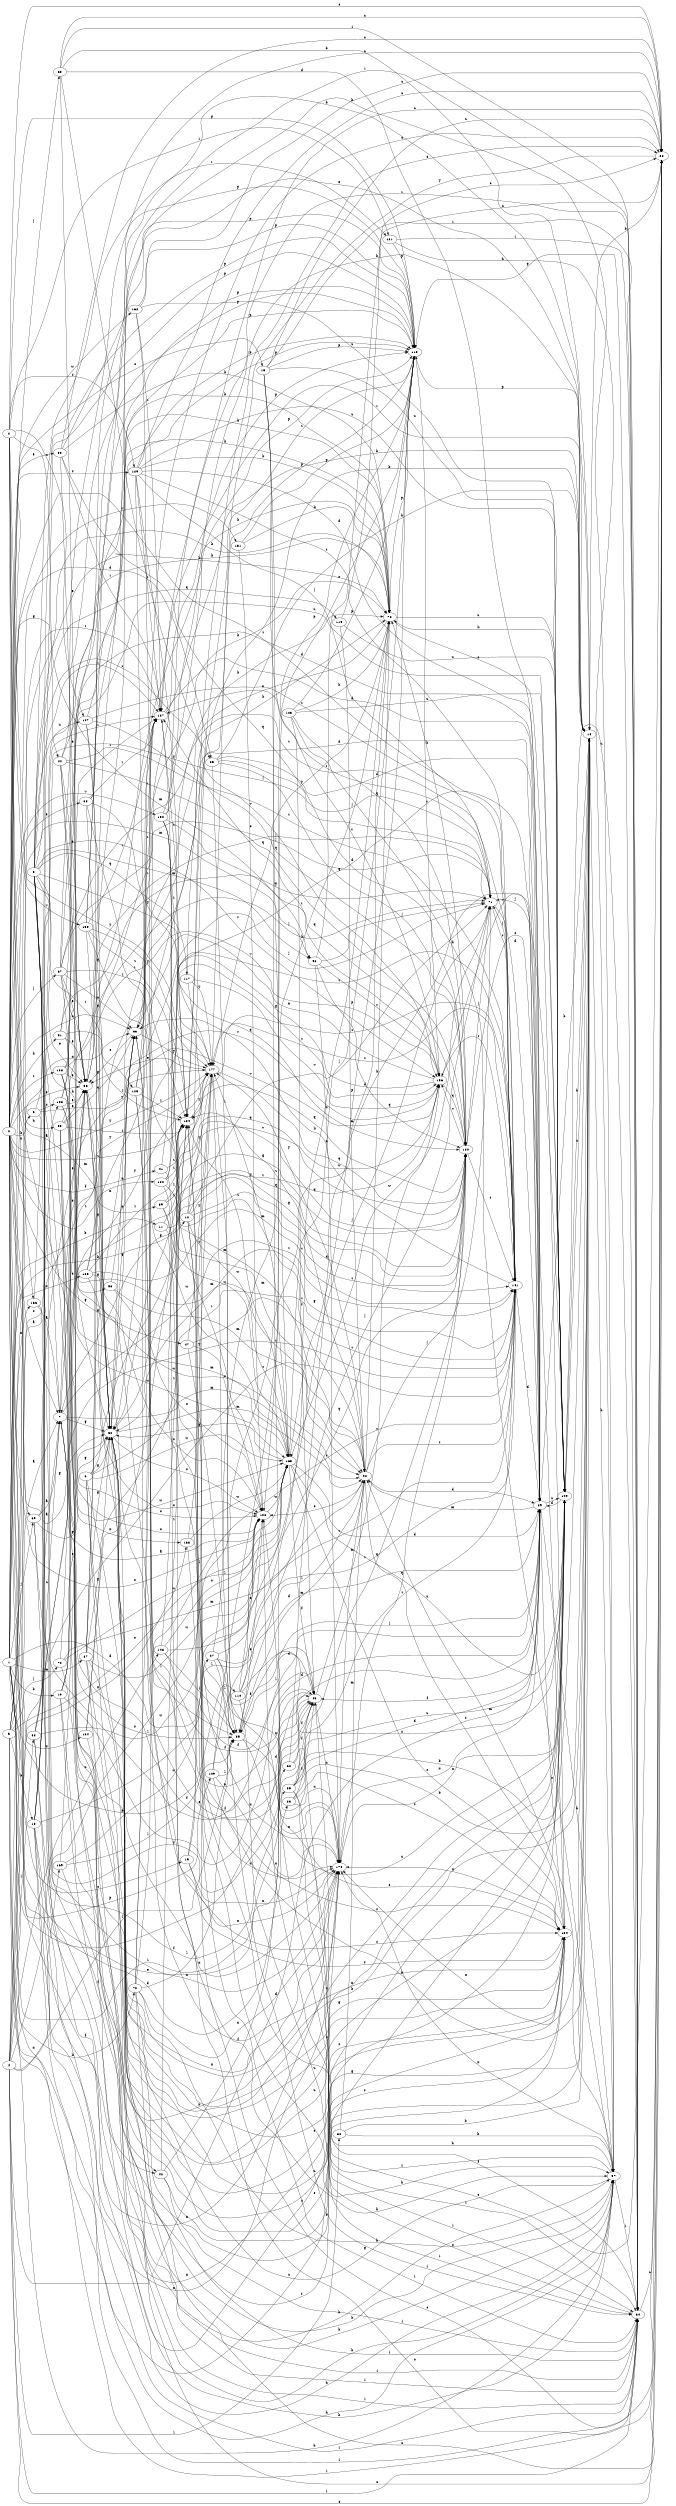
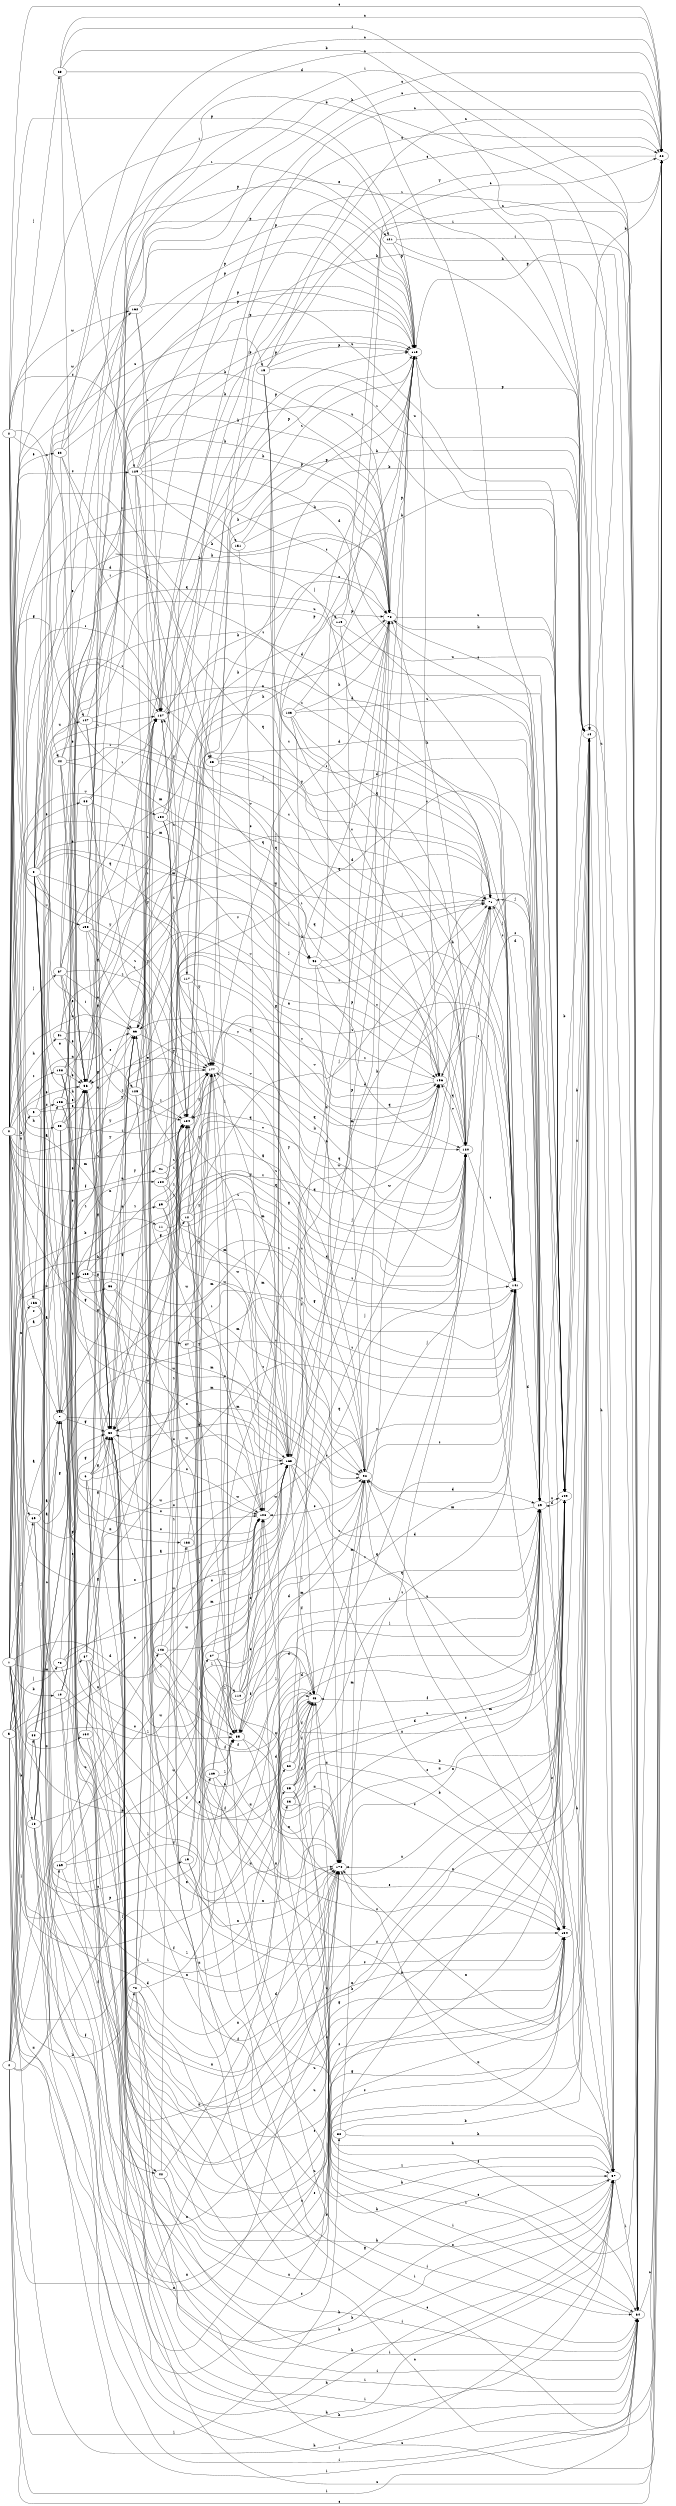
none -> (46, 351)
(15, 1637) -> (186, 1889)
(322, 2106) -> (401, 1601)
